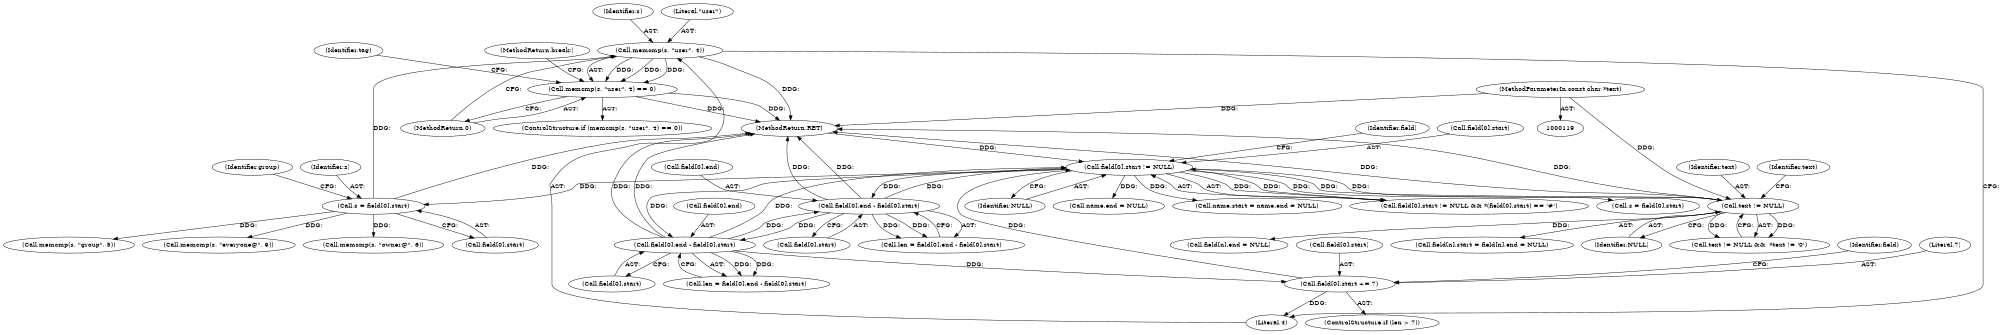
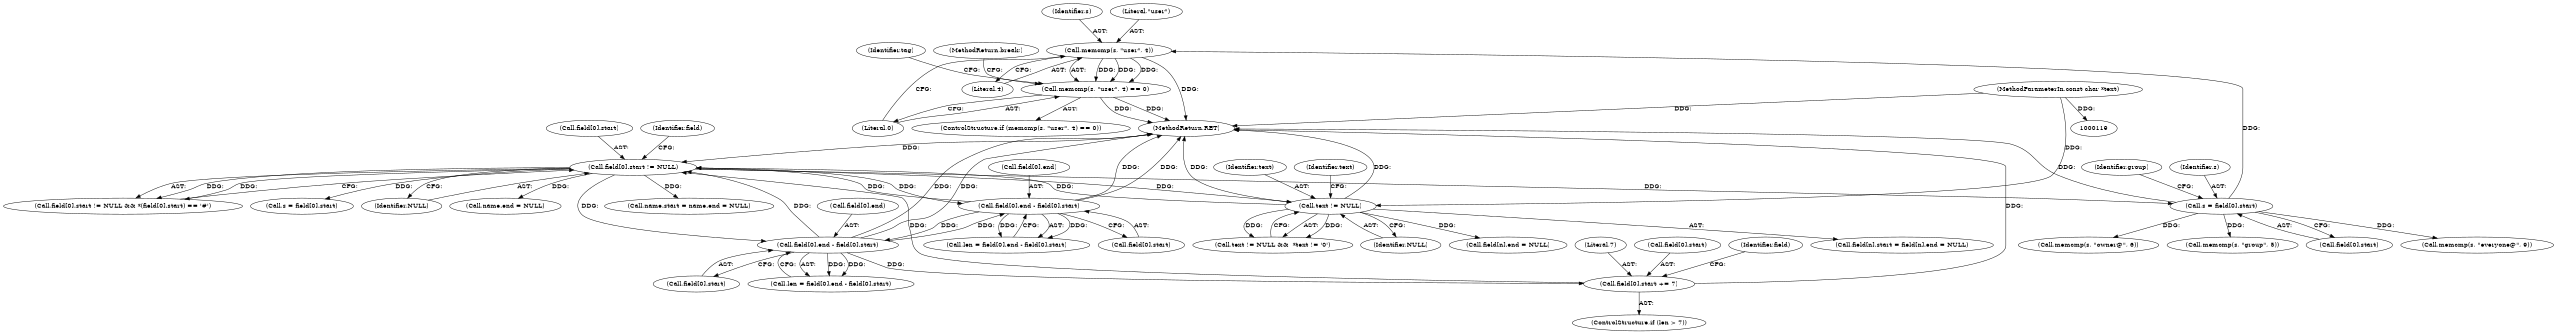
(1569, 109) -> (2087, 109)
(443, 128) -> (878, 128)
(1186, 187) -> (351, 187)
(1307, 303) -> (1821, 148)
